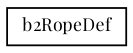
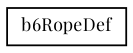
(67, 27) -> (67, 27)
